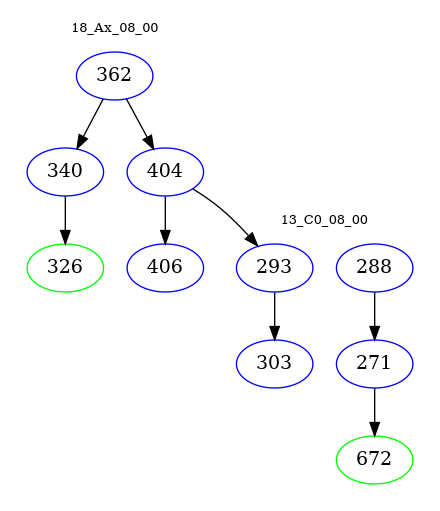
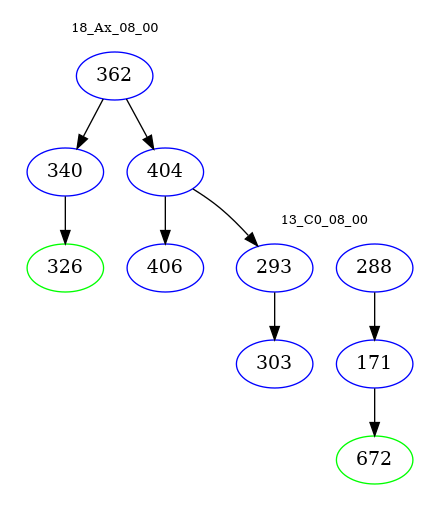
(375, 364) -> (375, 364)
